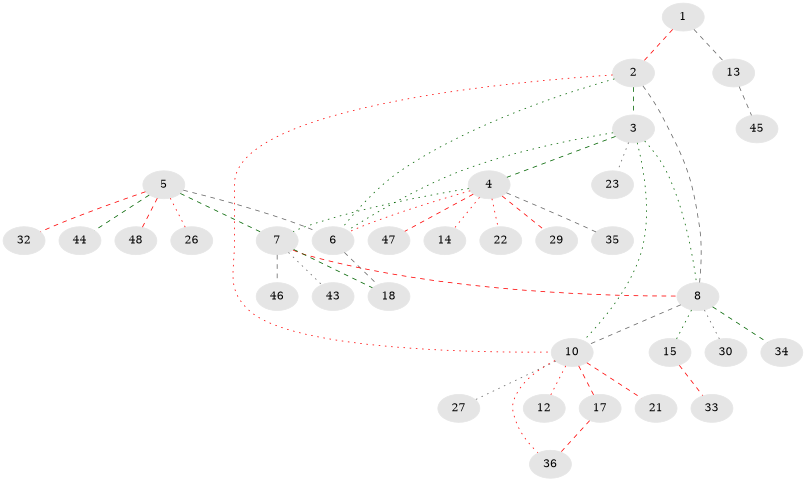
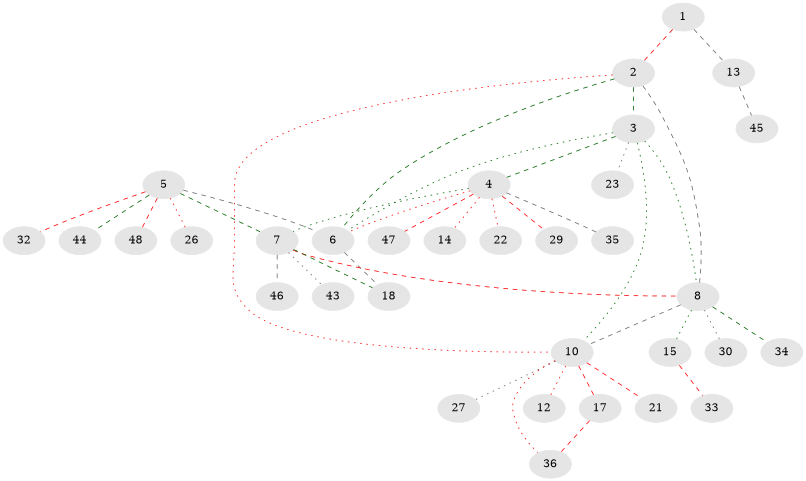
(467, 134) -> (467, 134)
